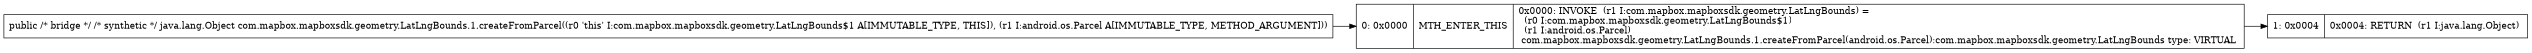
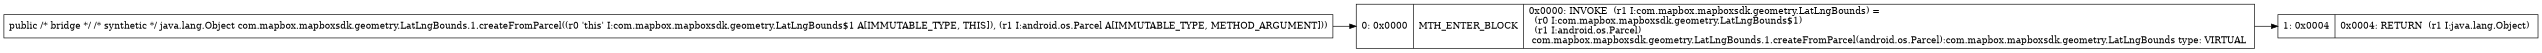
(1463, 26) -> (1468, 26)
